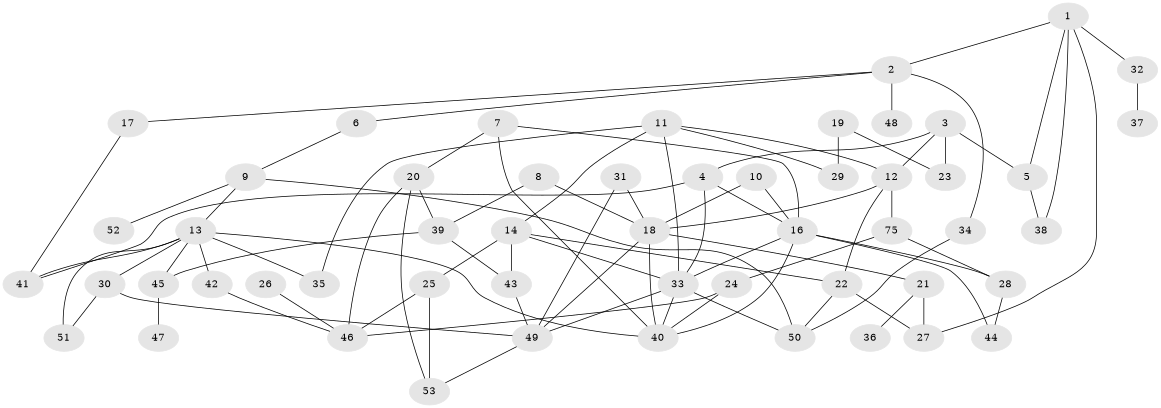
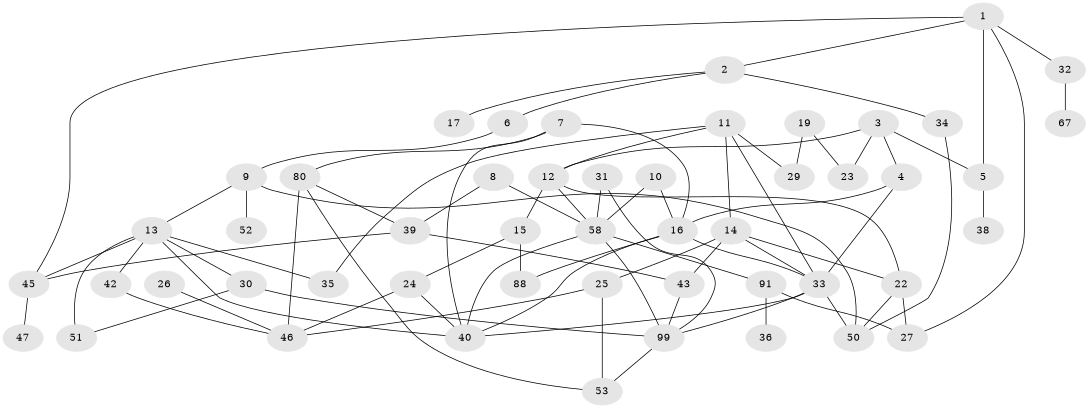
(892, 124) -> none
(1063, 124) -> (430, 39)
(1138, 124) -> (1065, 124)
(414, 177) -> (300, 177)
(650, 231) -> (596, 231)
(892, 231) -> (520, 231)
(23, 284) -> none
(924, 284) -> (766, 284)
(1006, 284) -> (520, 284)
(532, 338) -> (664, 338)
(992, 338) -> none
